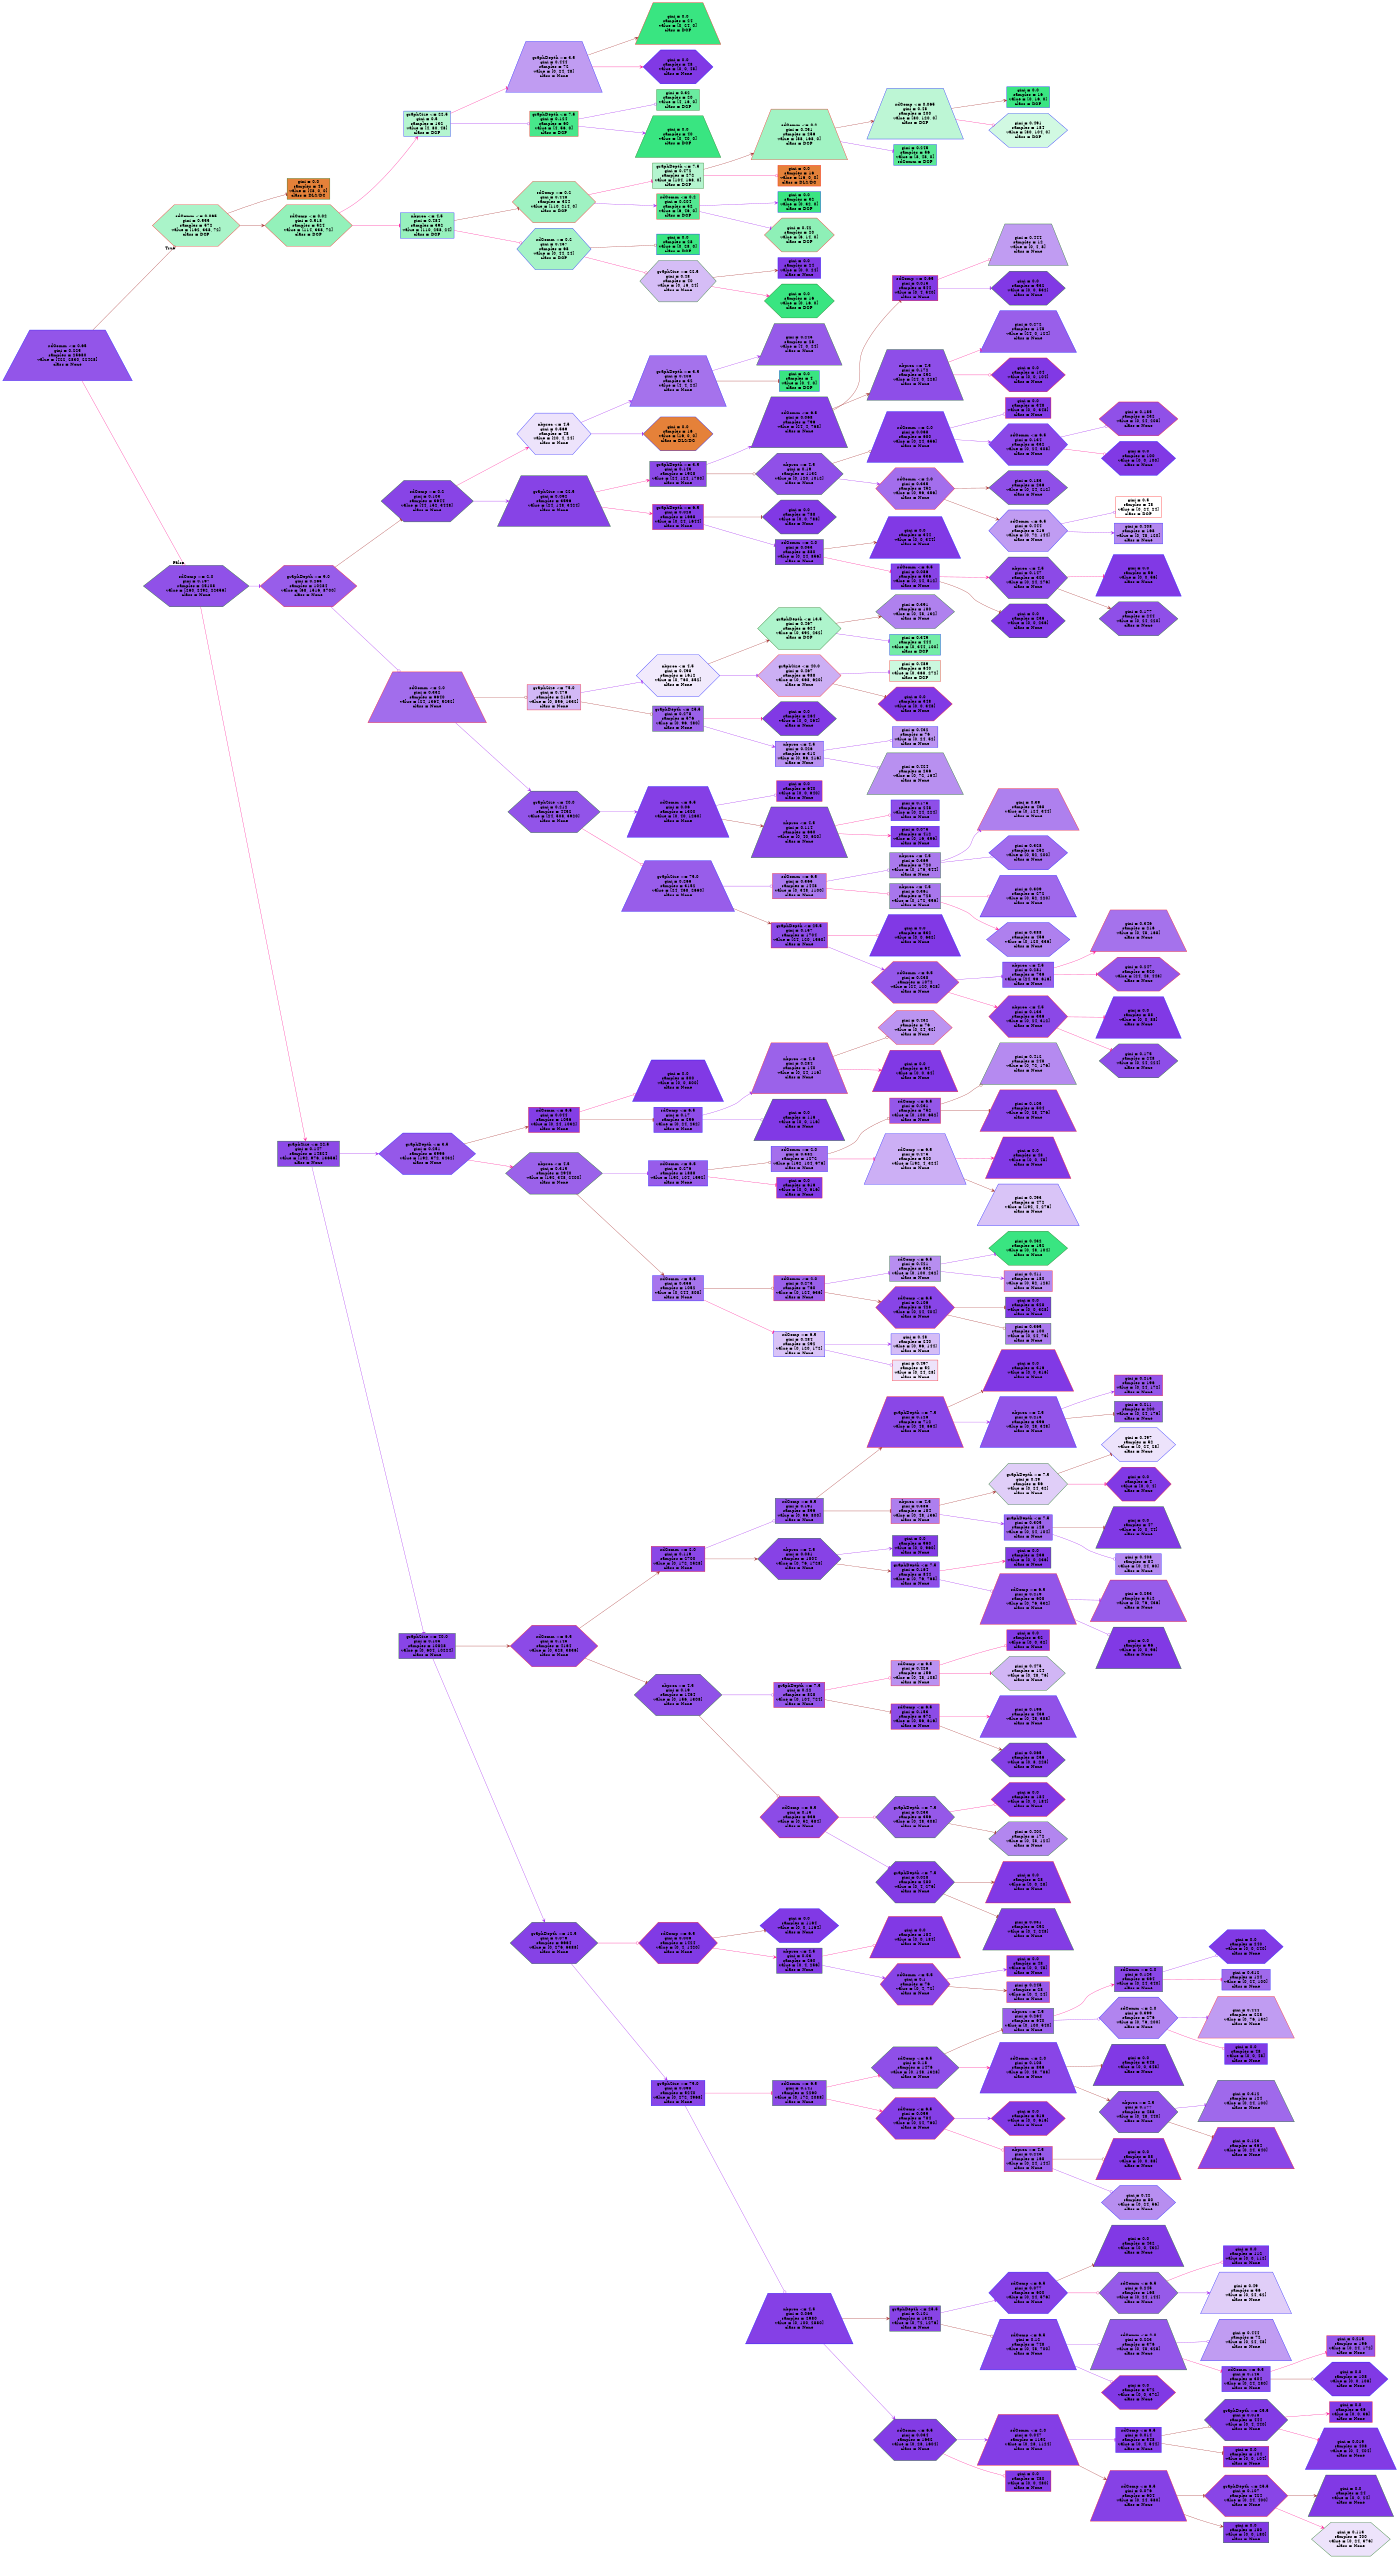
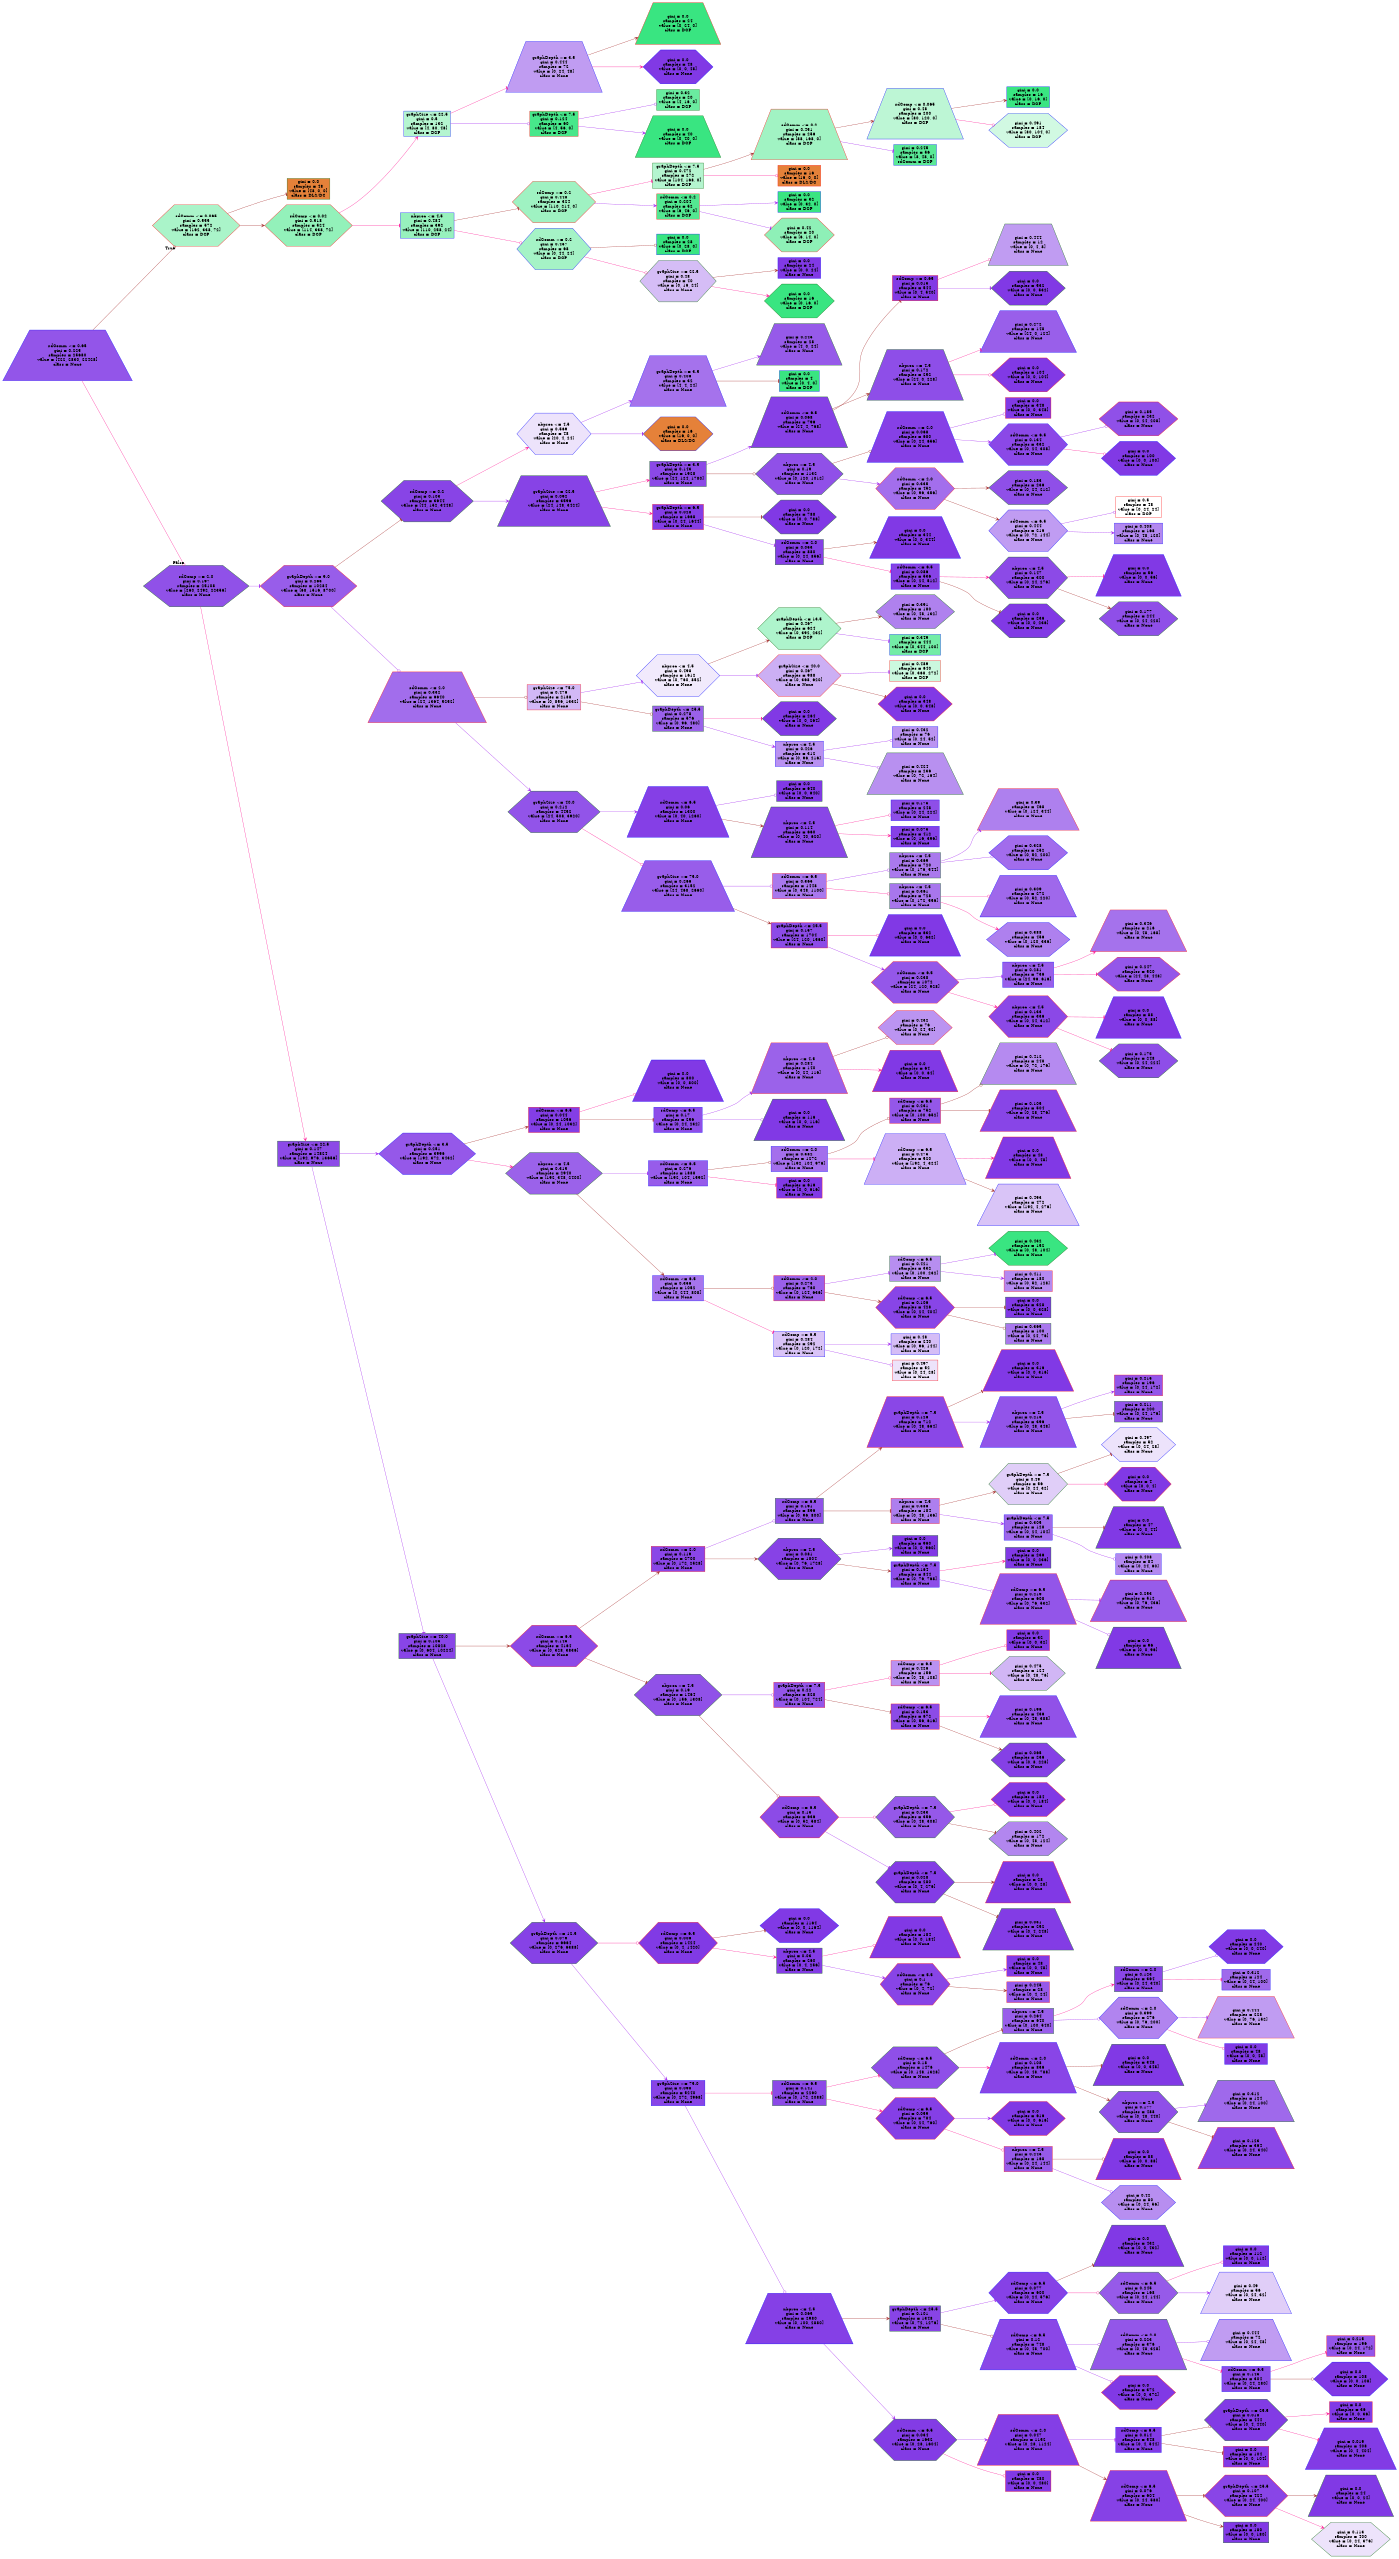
(799, 791) -> (799, 791)
